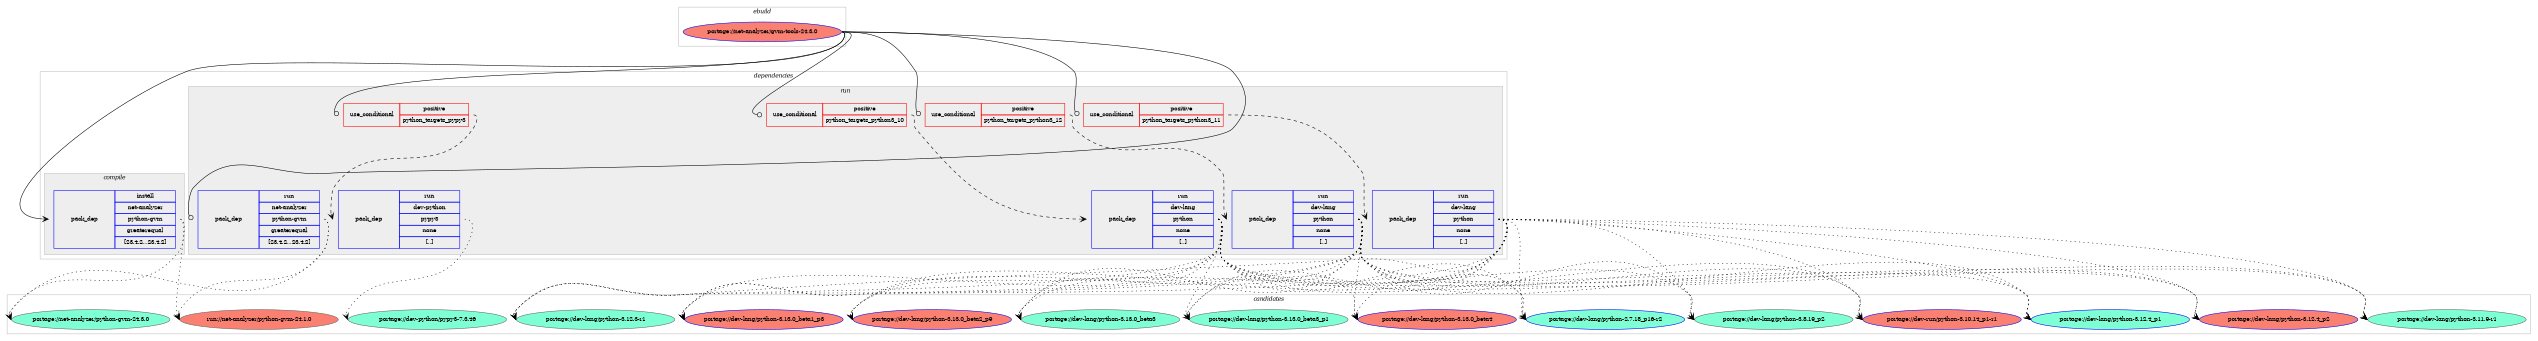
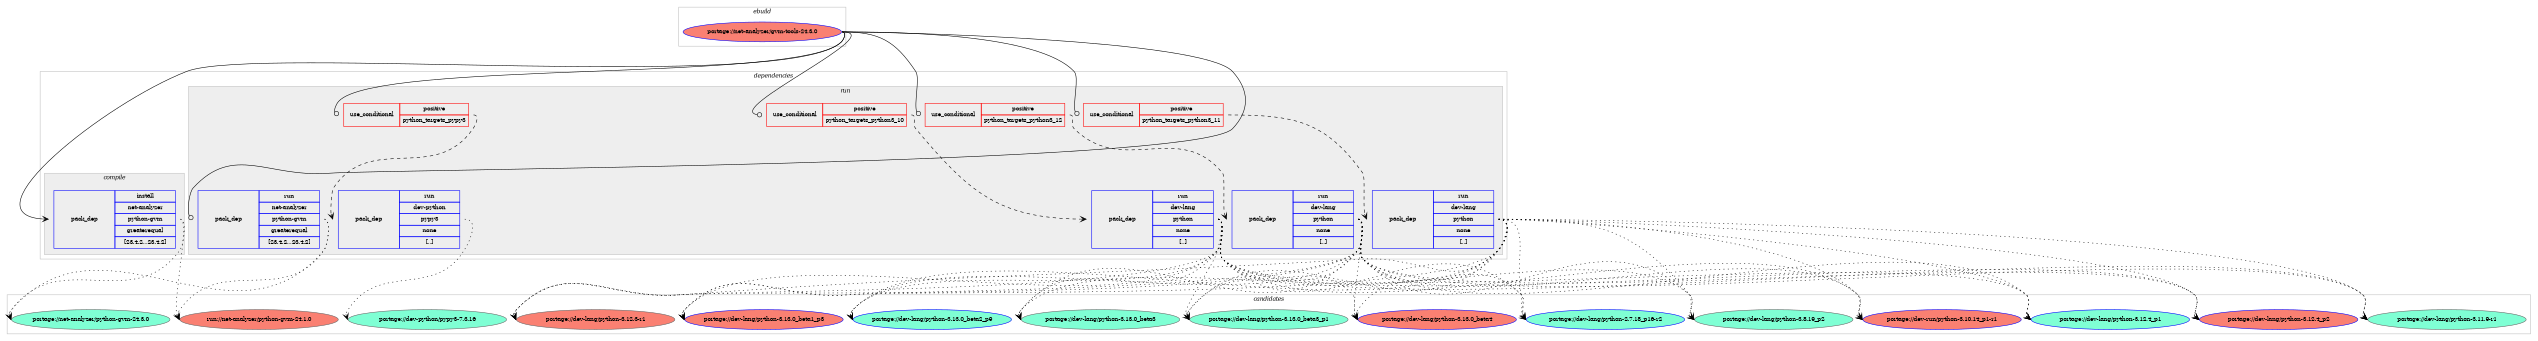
(427, 320) -> (427, 320)
(596, 320) -> (596, 320)
(932, 320) -> (932, 320)
